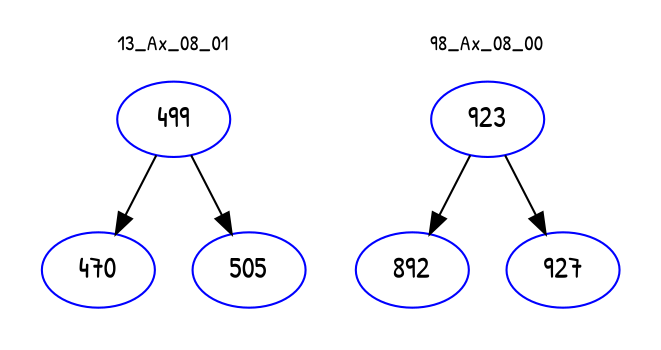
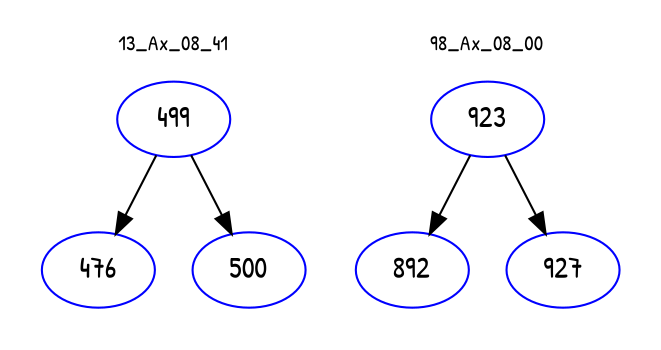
(174, 45) -> (174, 45)
(98, 270) -> (98, 270)
(249, 270) -> (249, 270)
